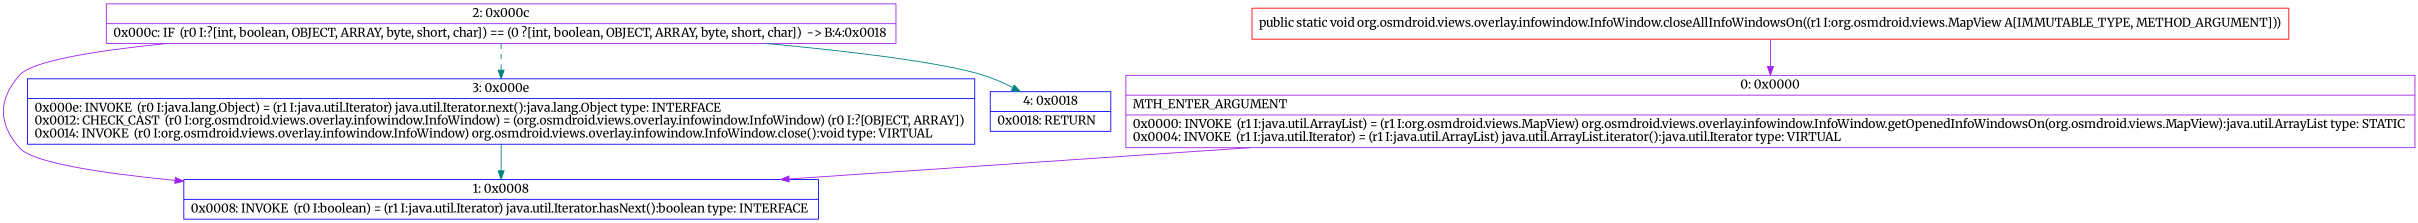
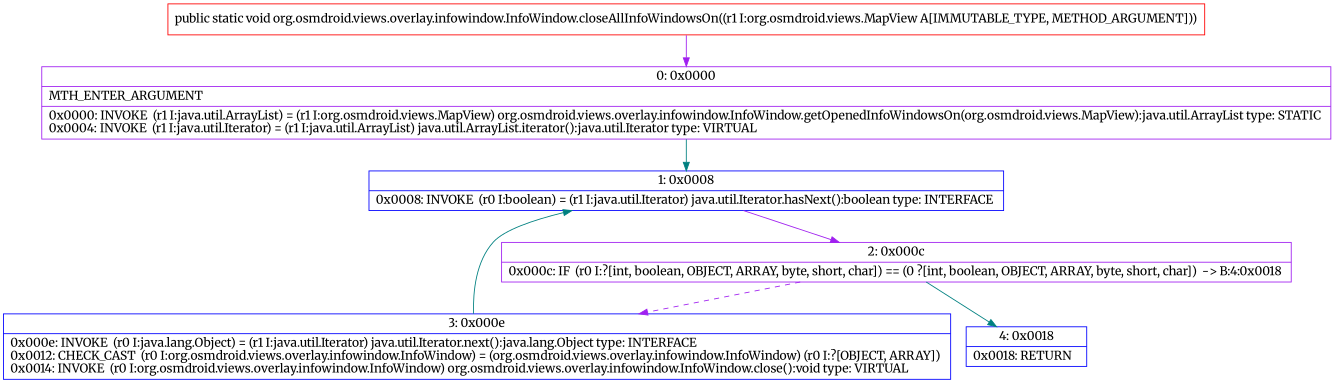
(501, 57) -> (724, 297)
(4, 116) -> (787, 225)
(1020, 163) -> (686, 151)
